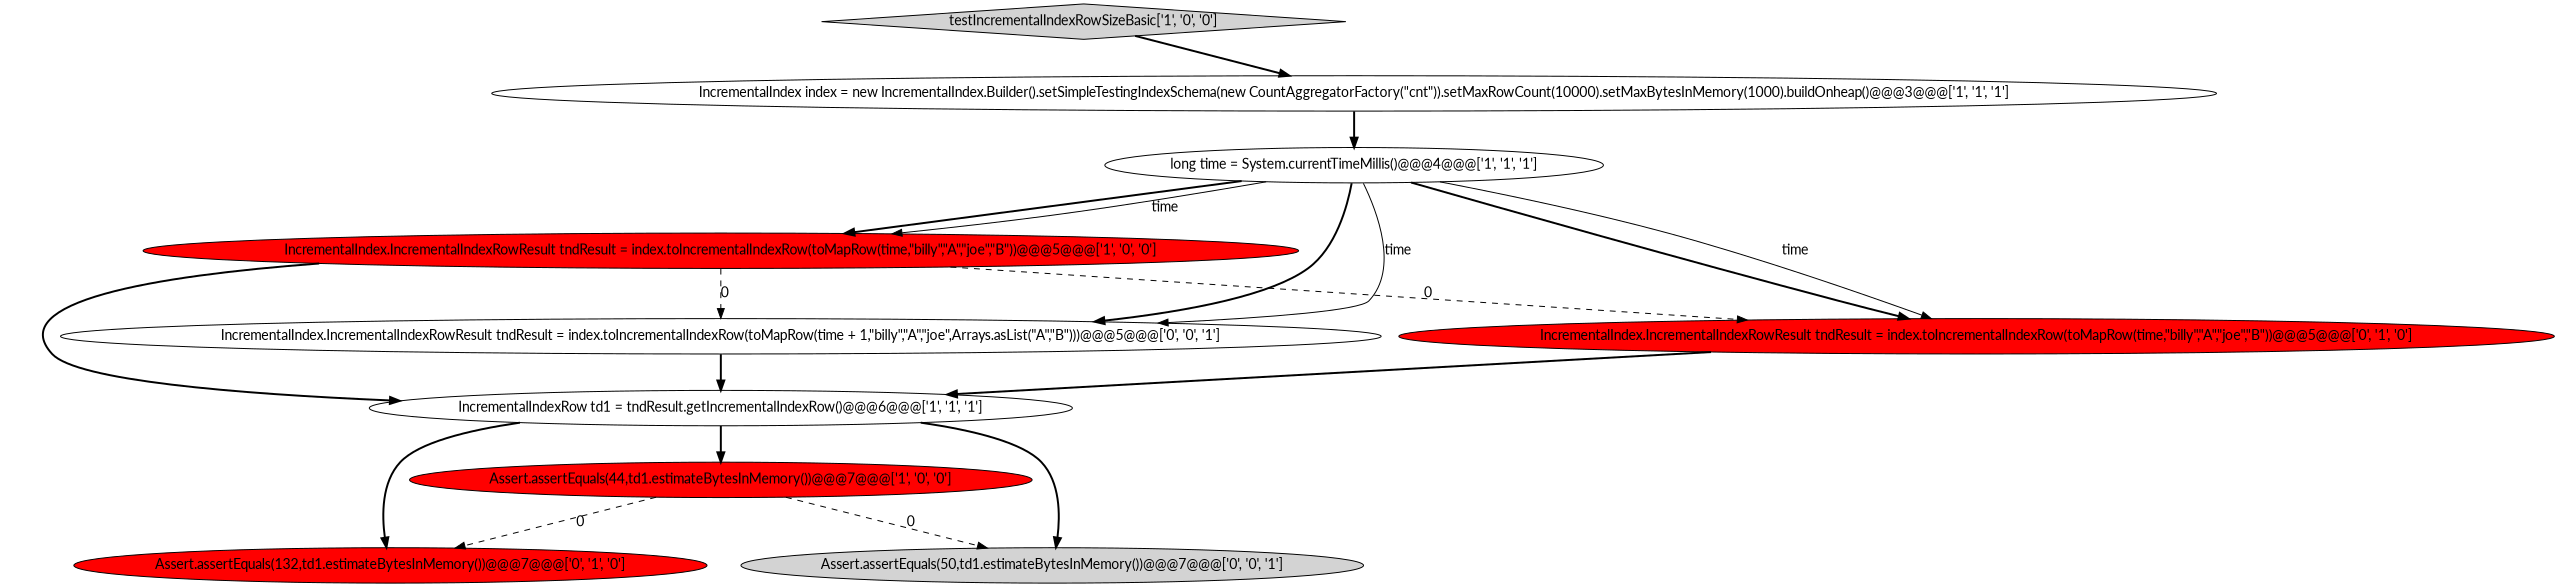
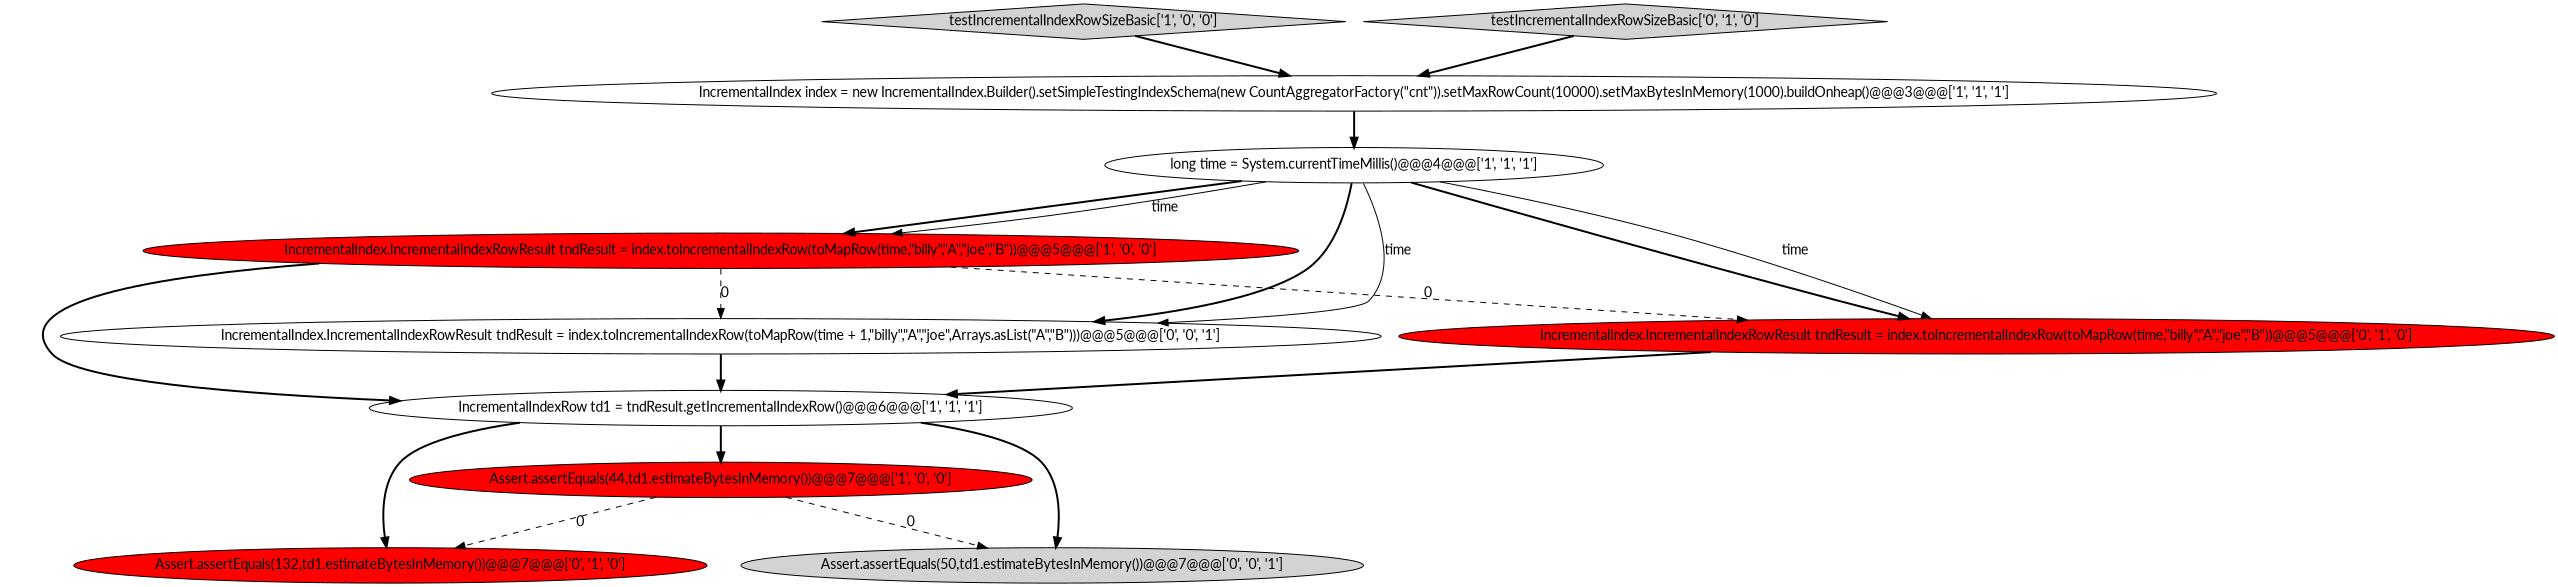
none -> (1626, 22)
